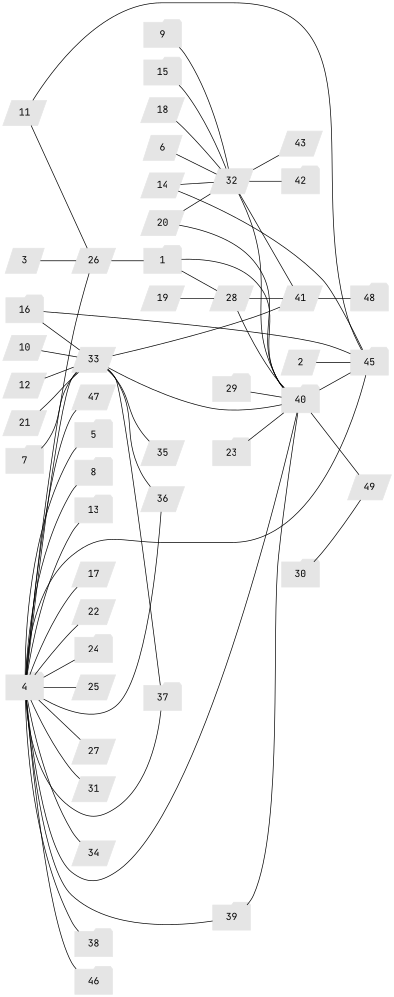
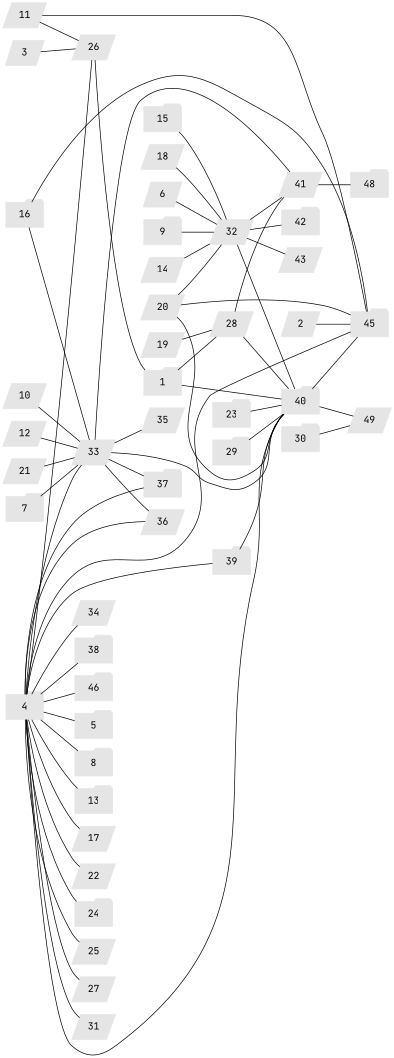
(289, 251) -> (267, 300)
(94, 397) -> none
